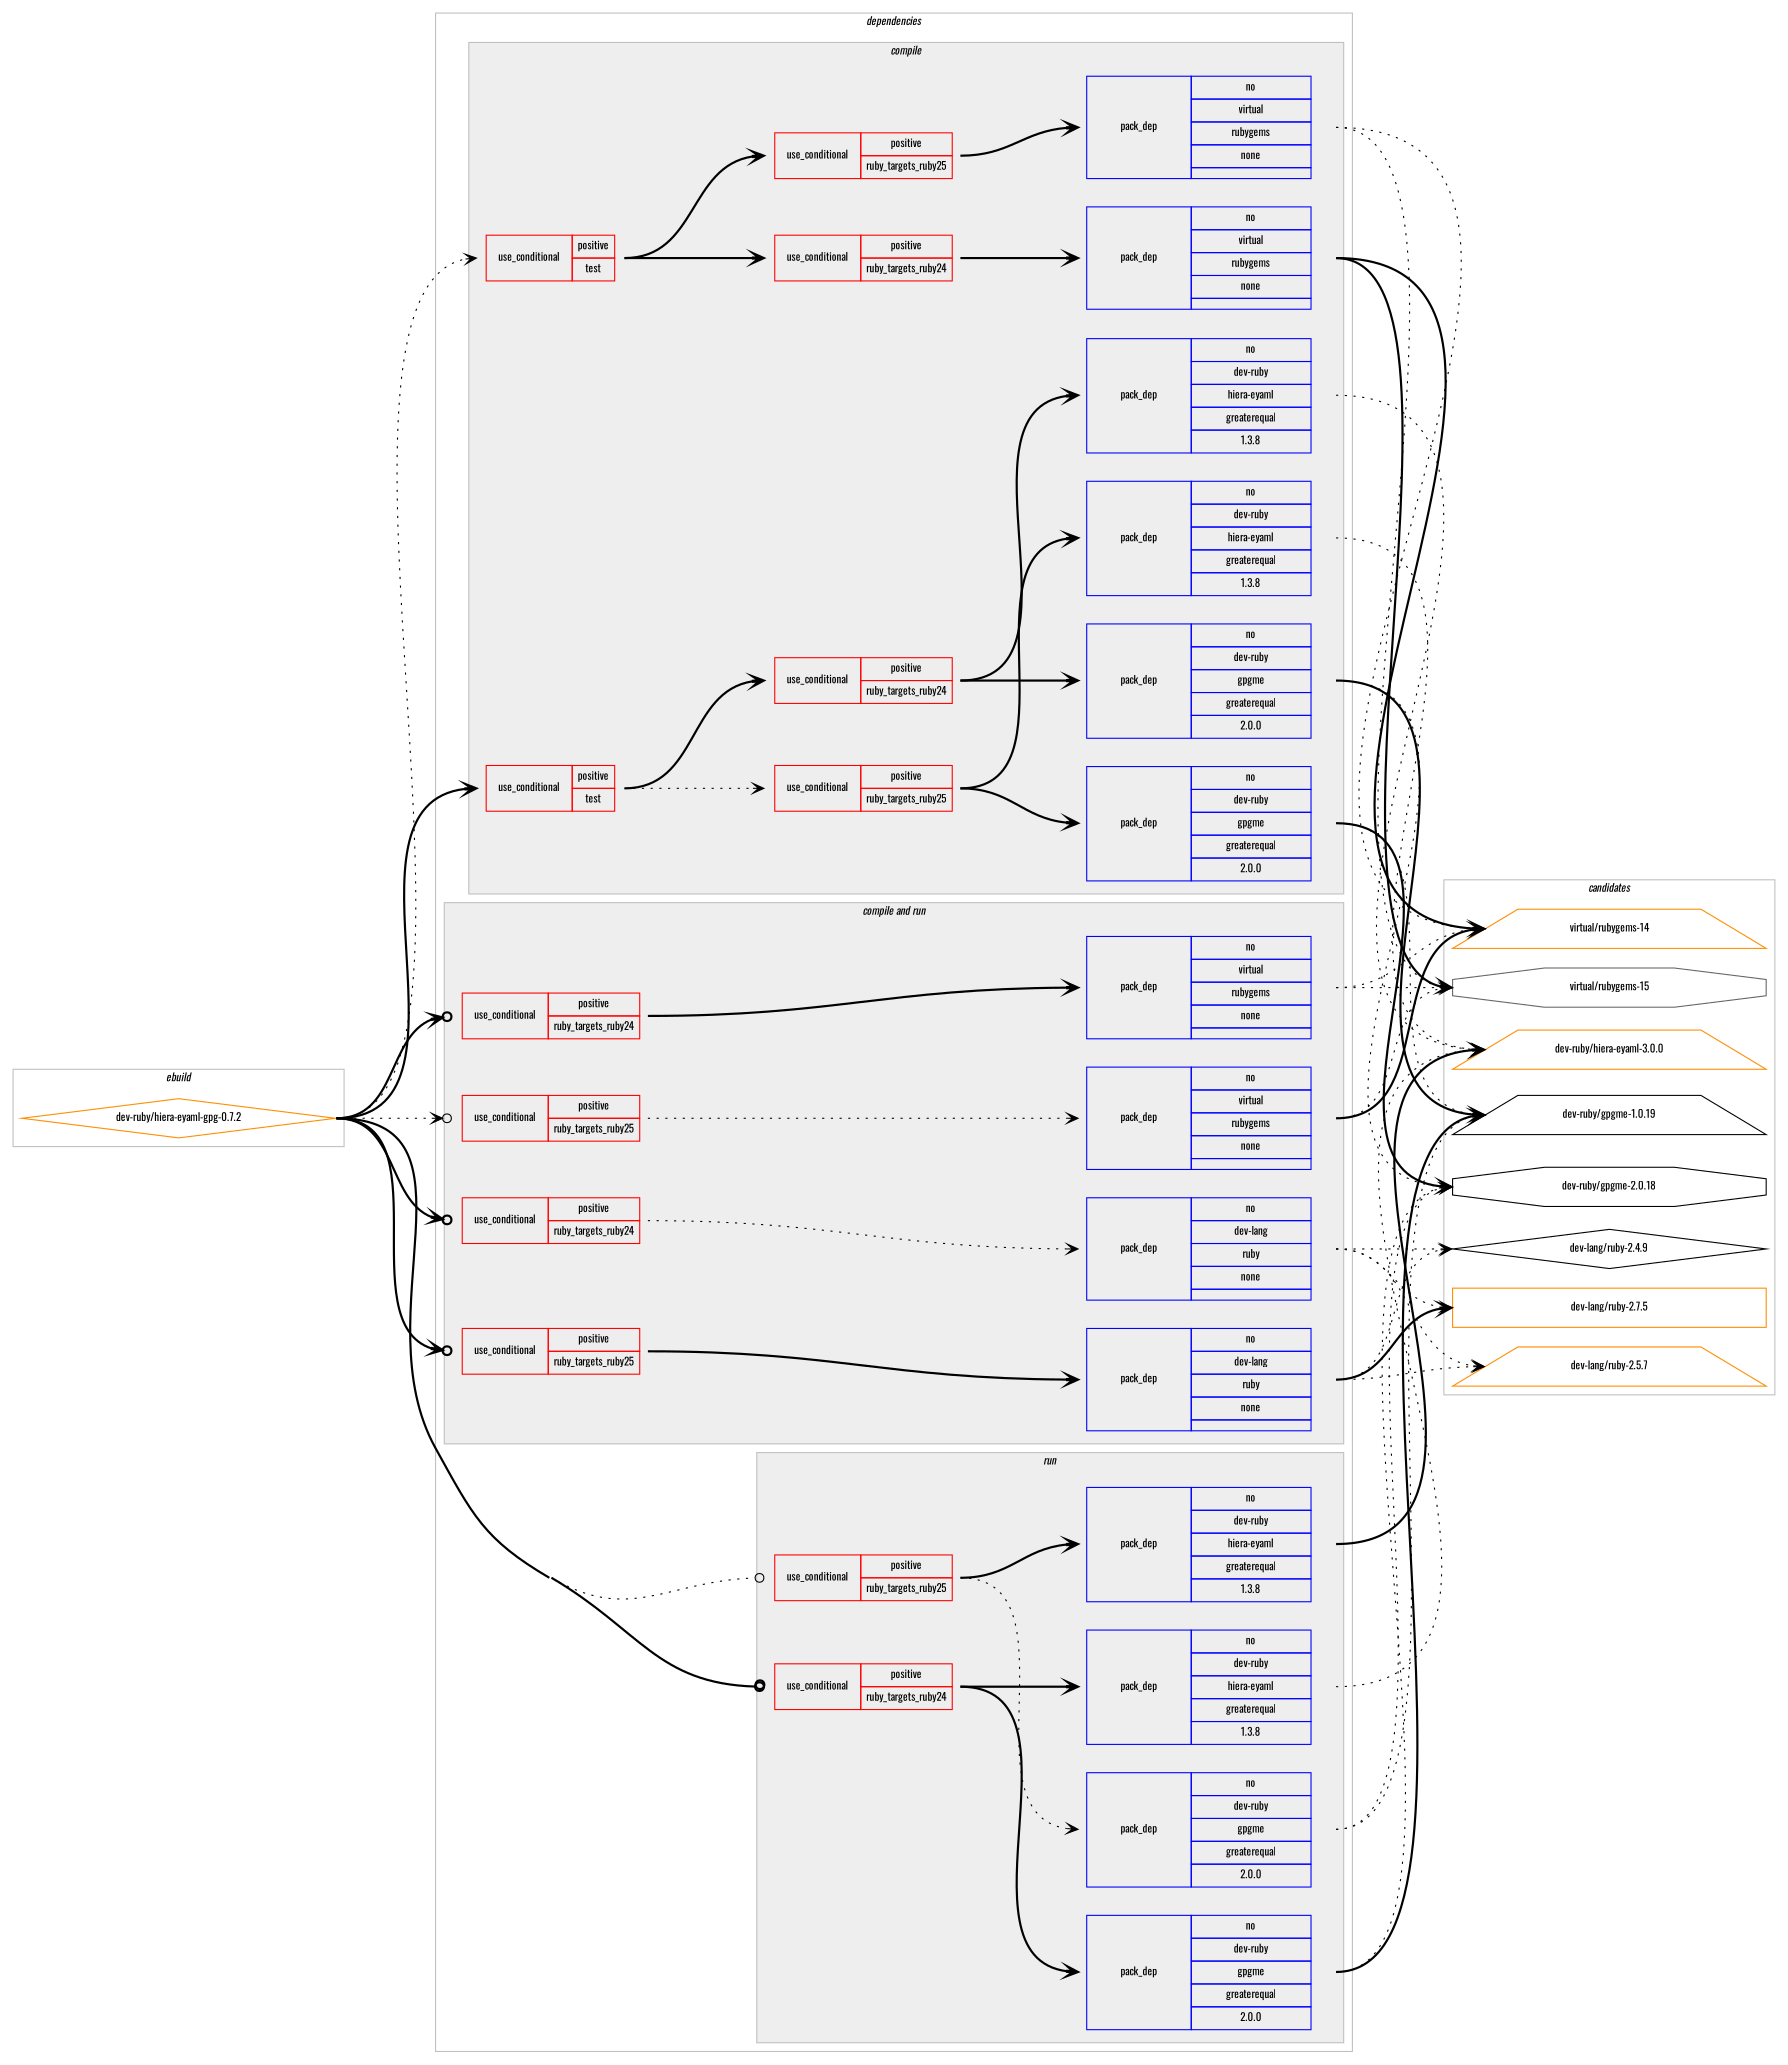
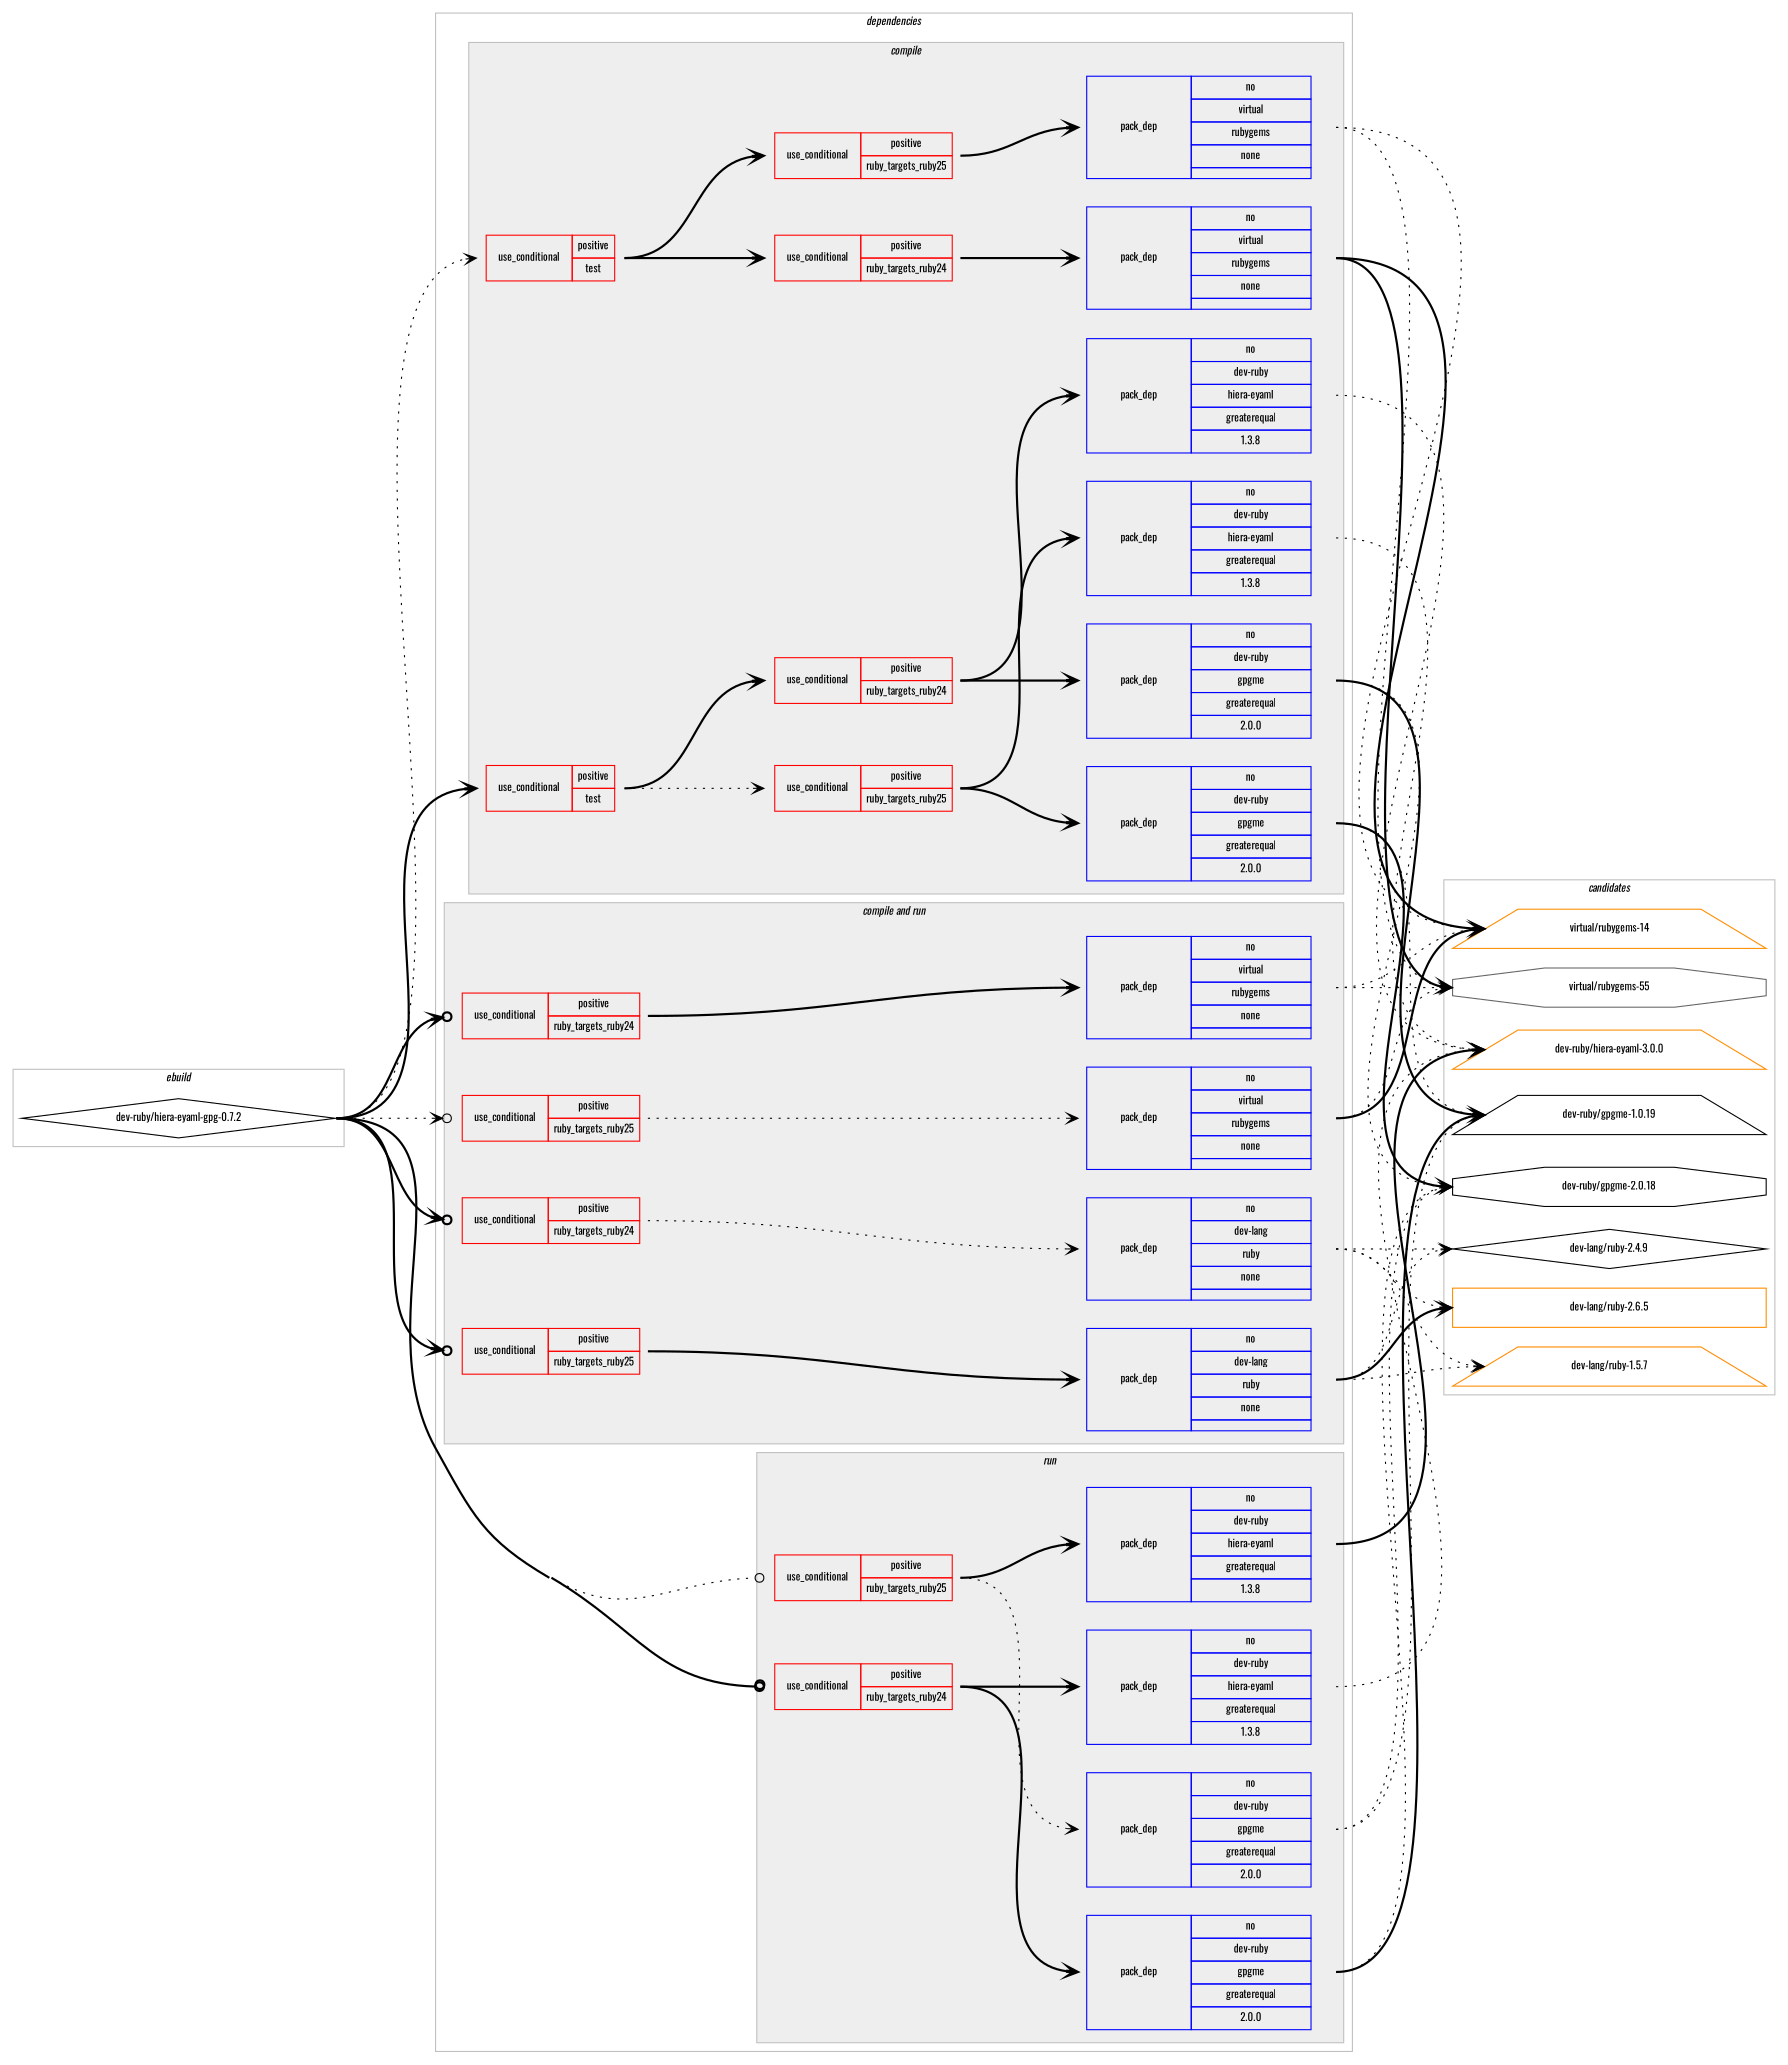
(1609, 988) -> (1609, 988)
(179, 1118) -> (179, 1118)
(1609, 1308) -> (1609, 1308)
(1609, 1367) -> (1609, 1367)
